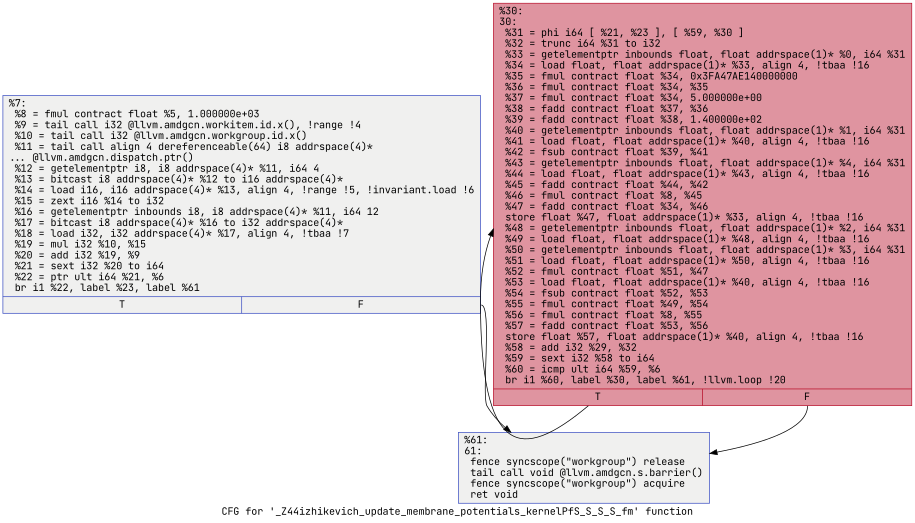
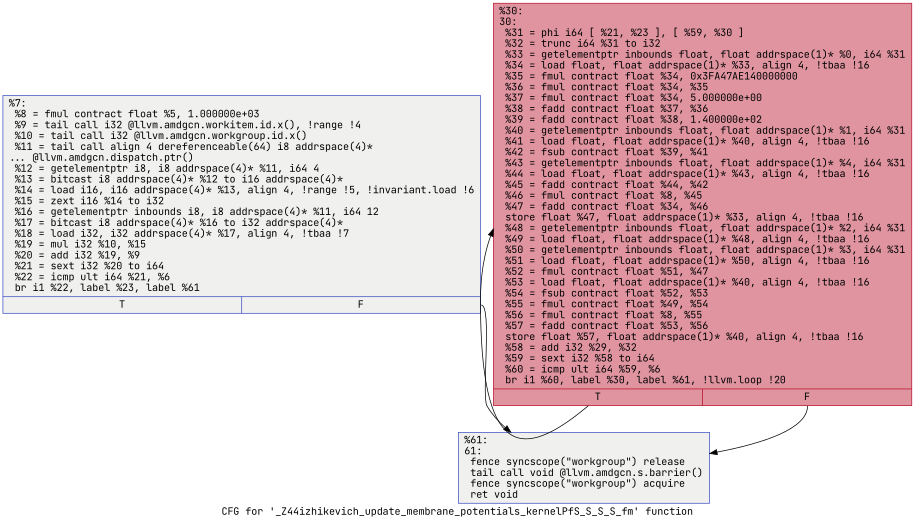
(86, 277) -> (89, 277)
